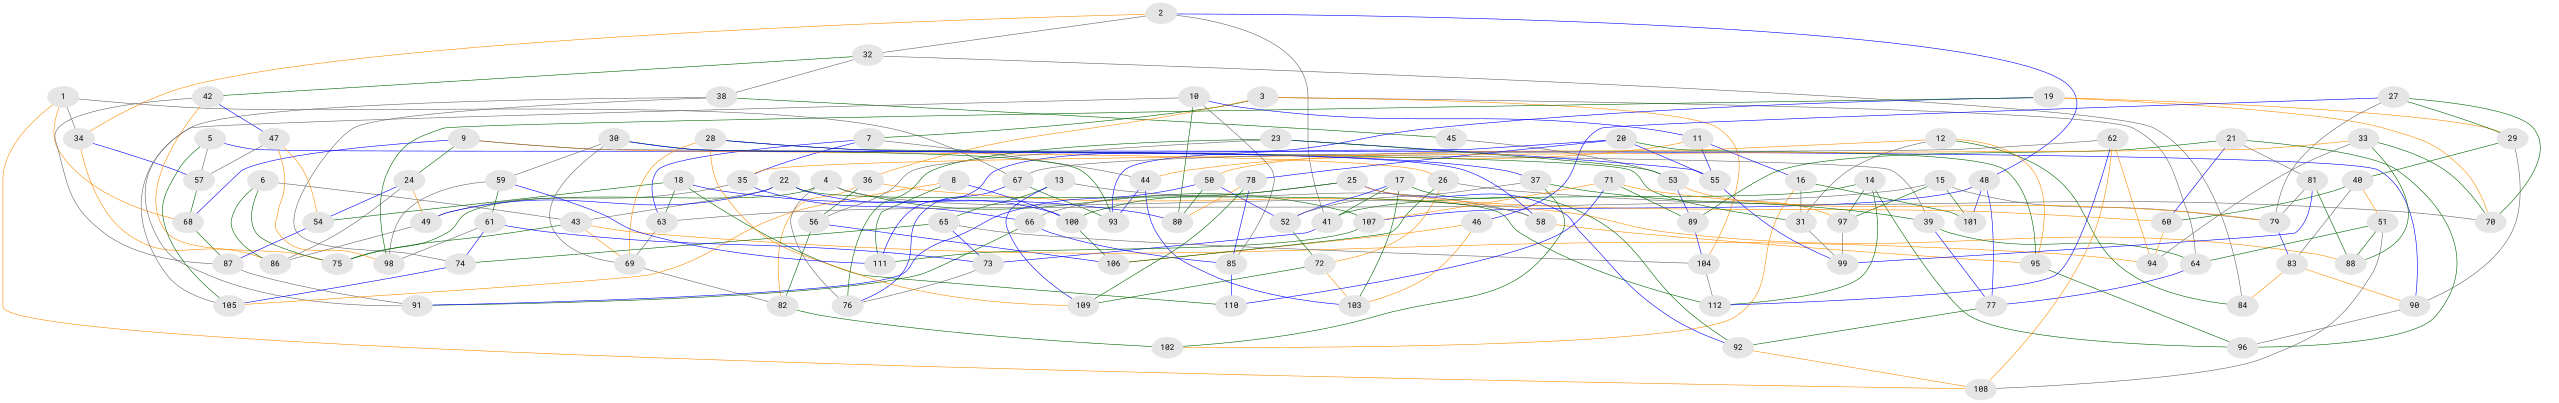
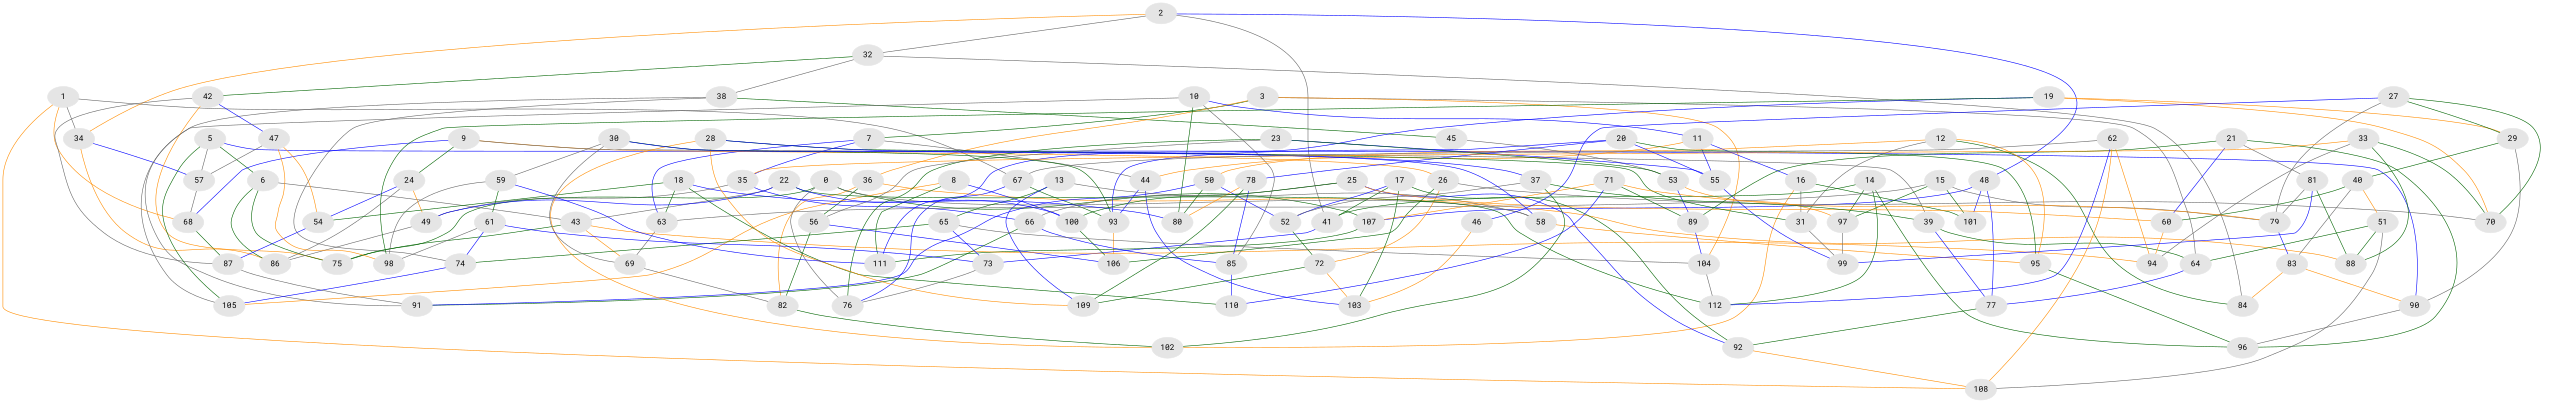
none -> (233, 157)
(643, 181) -> (748, 319)
(826, 181) -> (826, 181)
(194, 201) -> (194, 201)
(1296, 245) -> (1114, 244)
